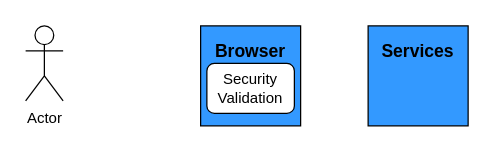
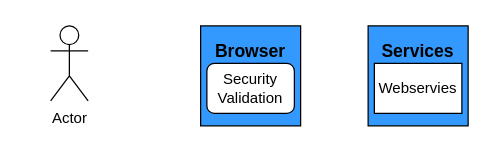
(44, 63) -> (69, 63)
none -> (418, 88)
